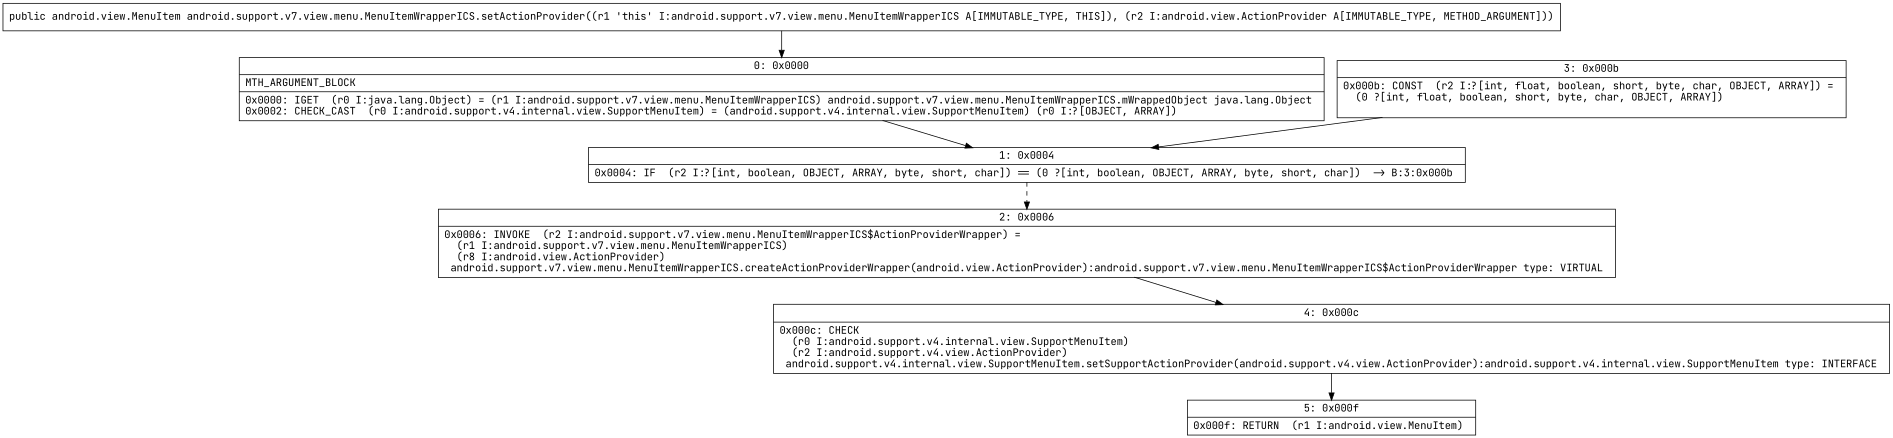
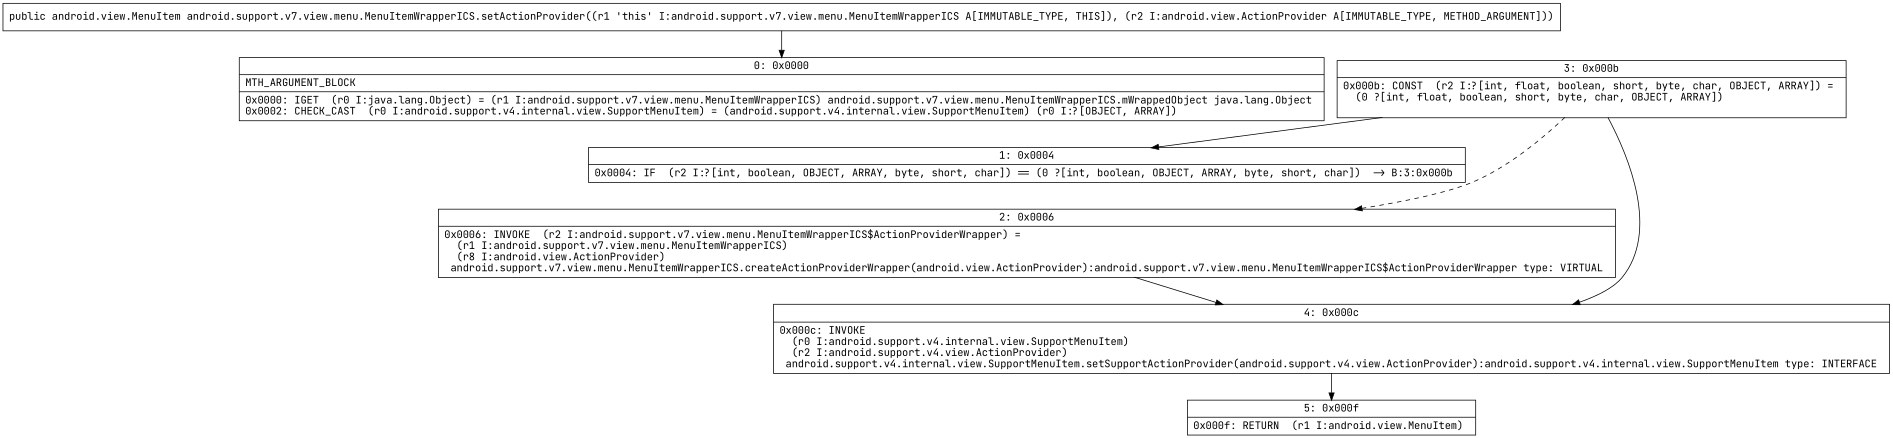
(924, 133) -> none
(1027, 192) -> (1472, 182)
none -> (1639, 221)
(826, 331) -> (829, 331)
